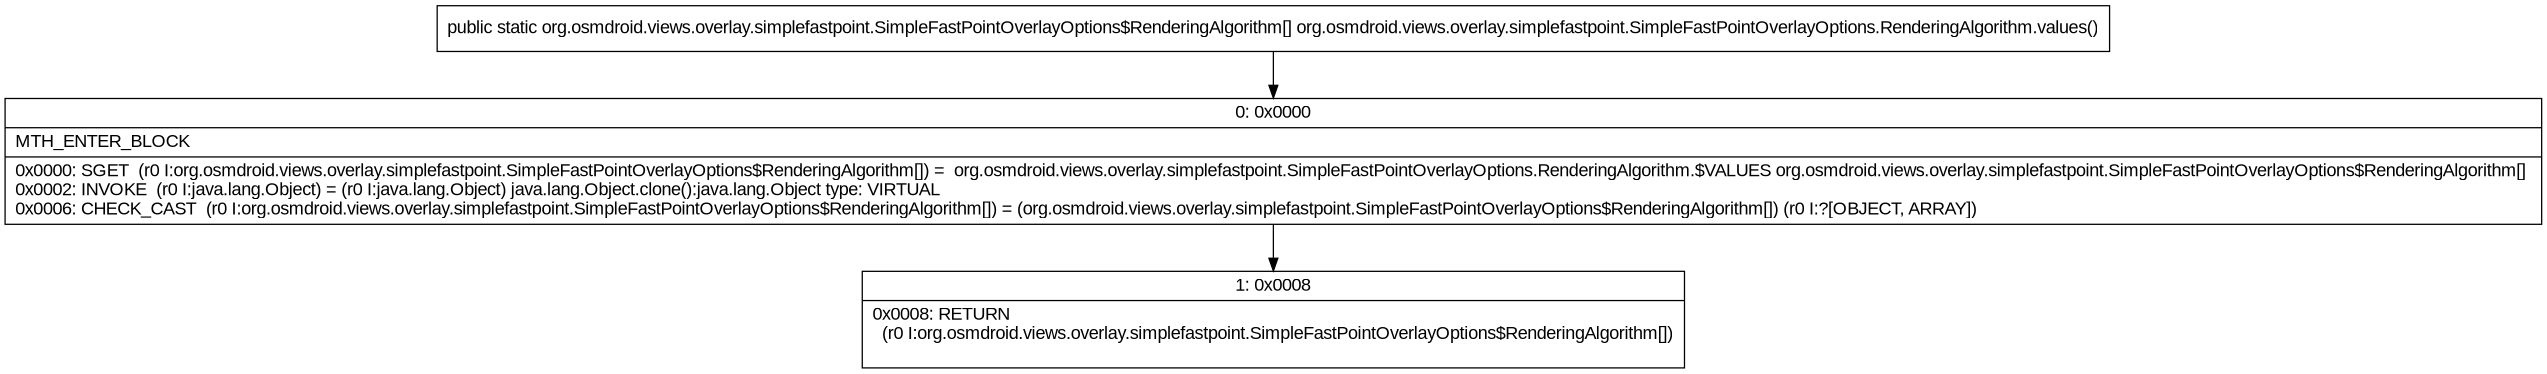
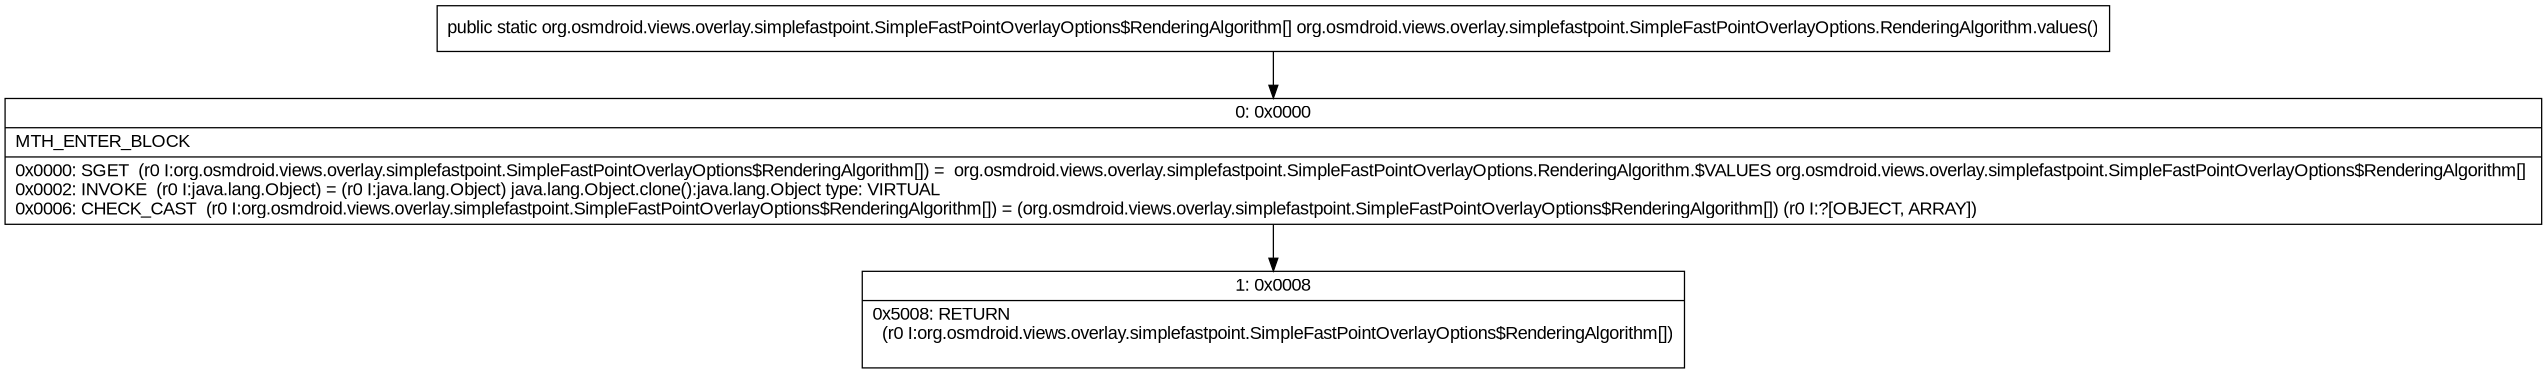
(946, 315) -> (946, 315)
